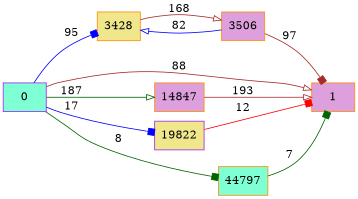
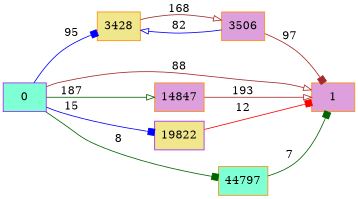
(72, 106) -> (72, 106)
